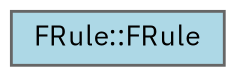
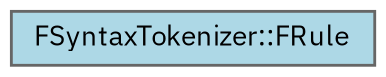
(118, 38) -> (193, 38)
